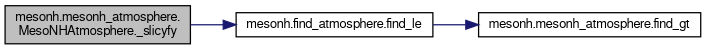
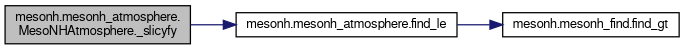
(334, 25) -> (347, 25)
(590, 25) -> (591, 25)
